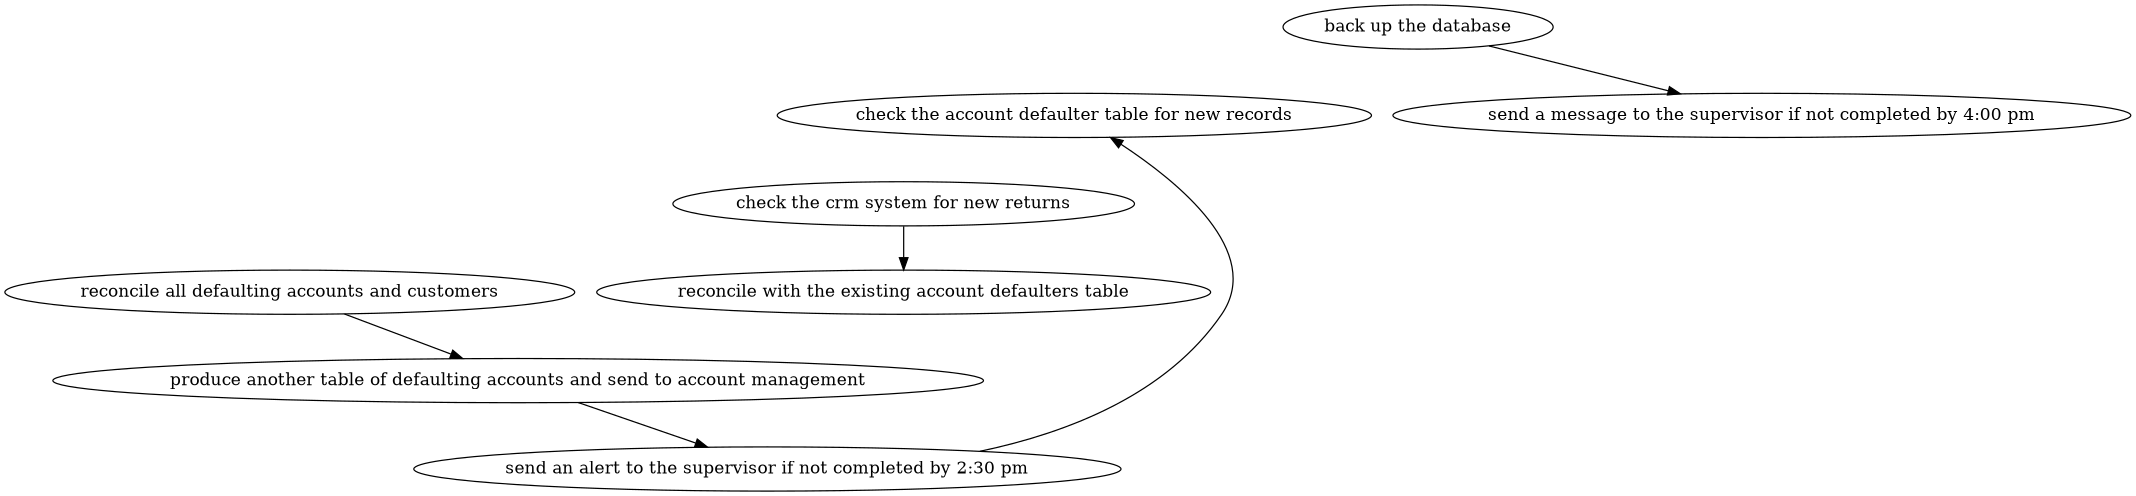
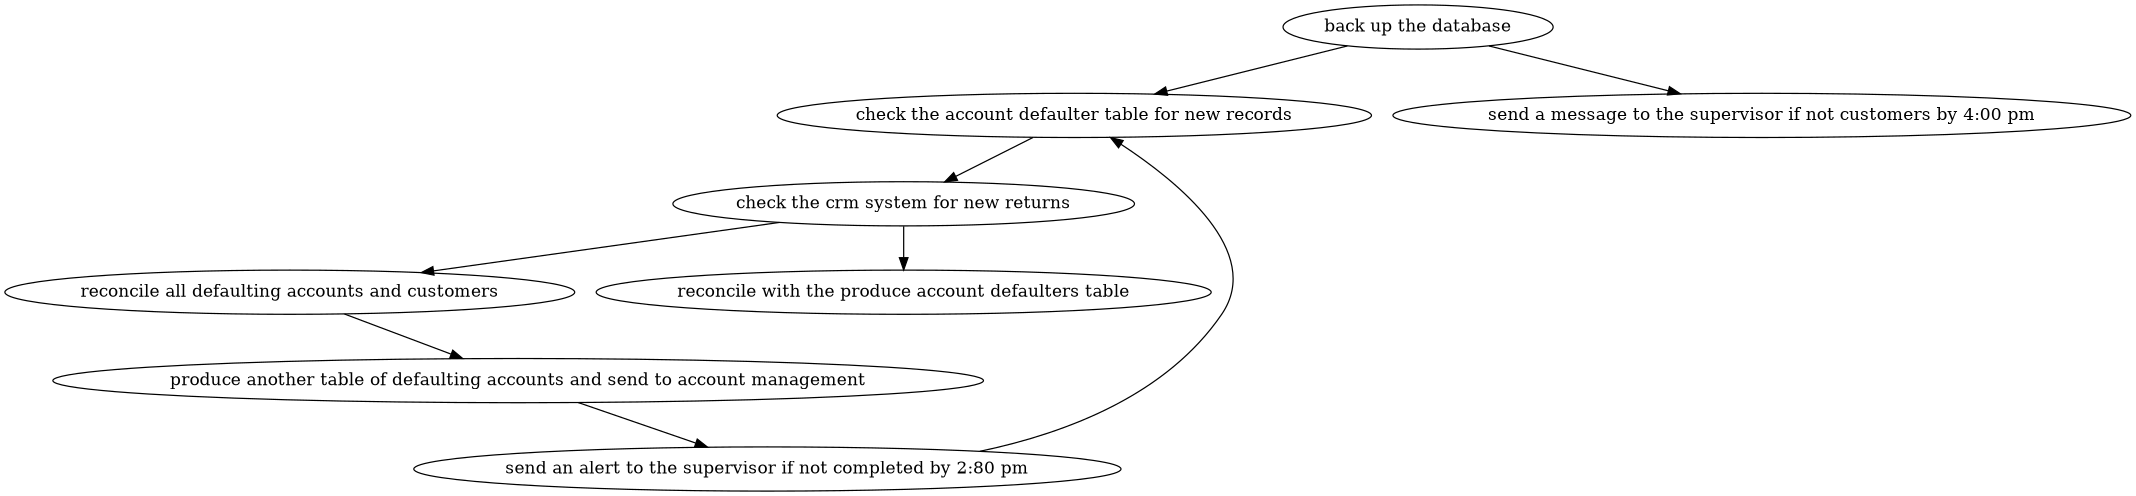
none -> (1257, 68)
(1762, 115) -> (1762, 115)
none -> (994, 157)
none -> (607, 247)
(904, 292) -> (904, 292)
(767, 469) -> (767, 469)
